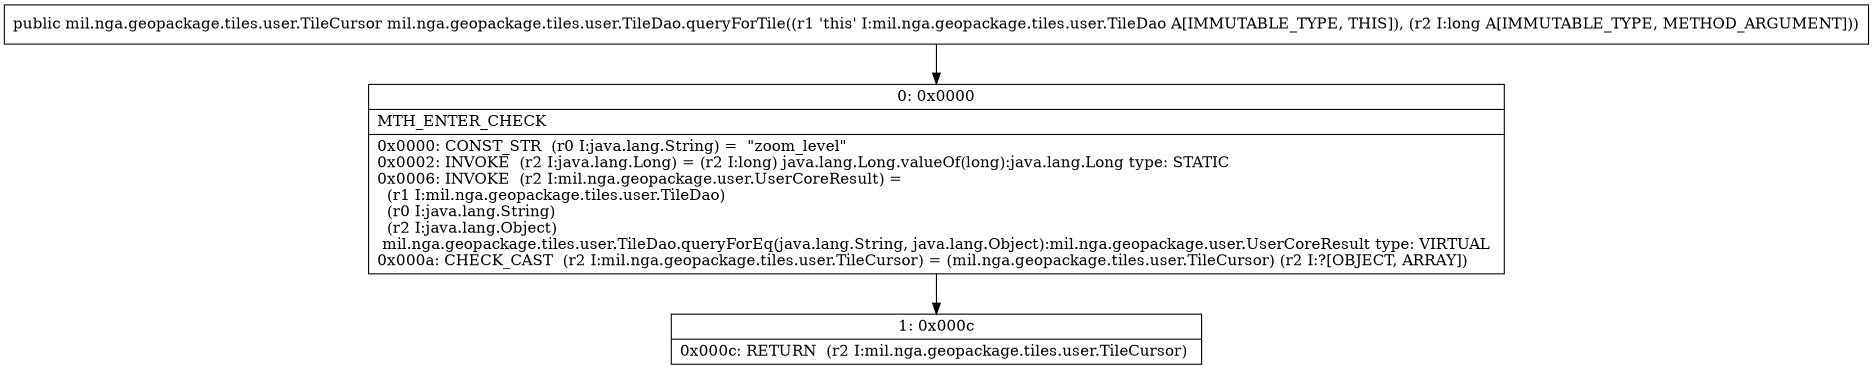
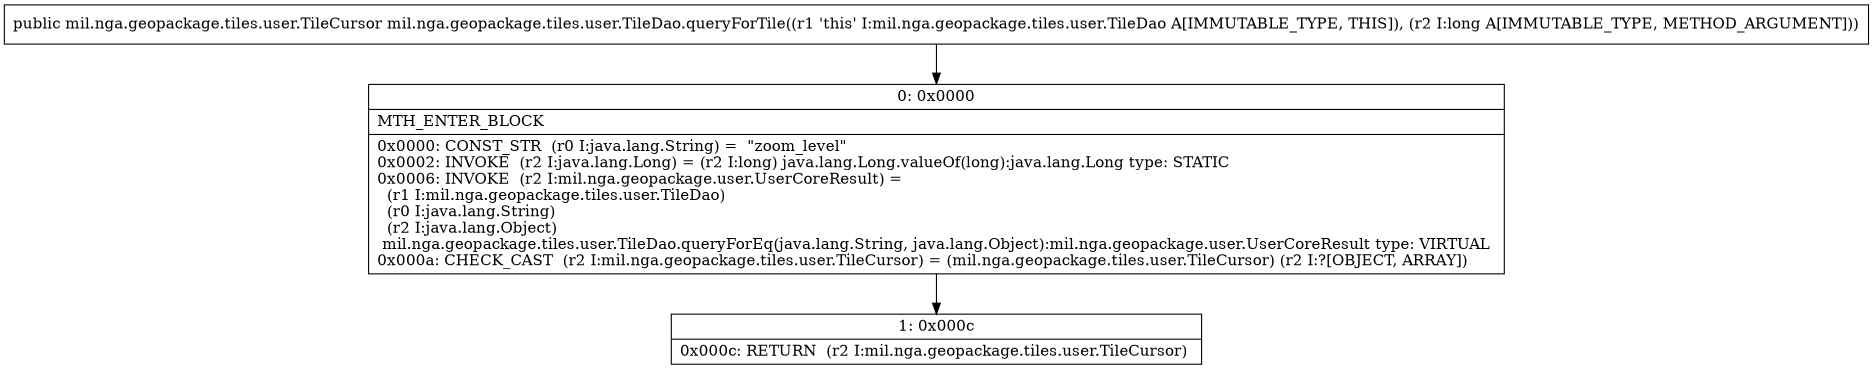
(462, 121) -> (461, 121)
